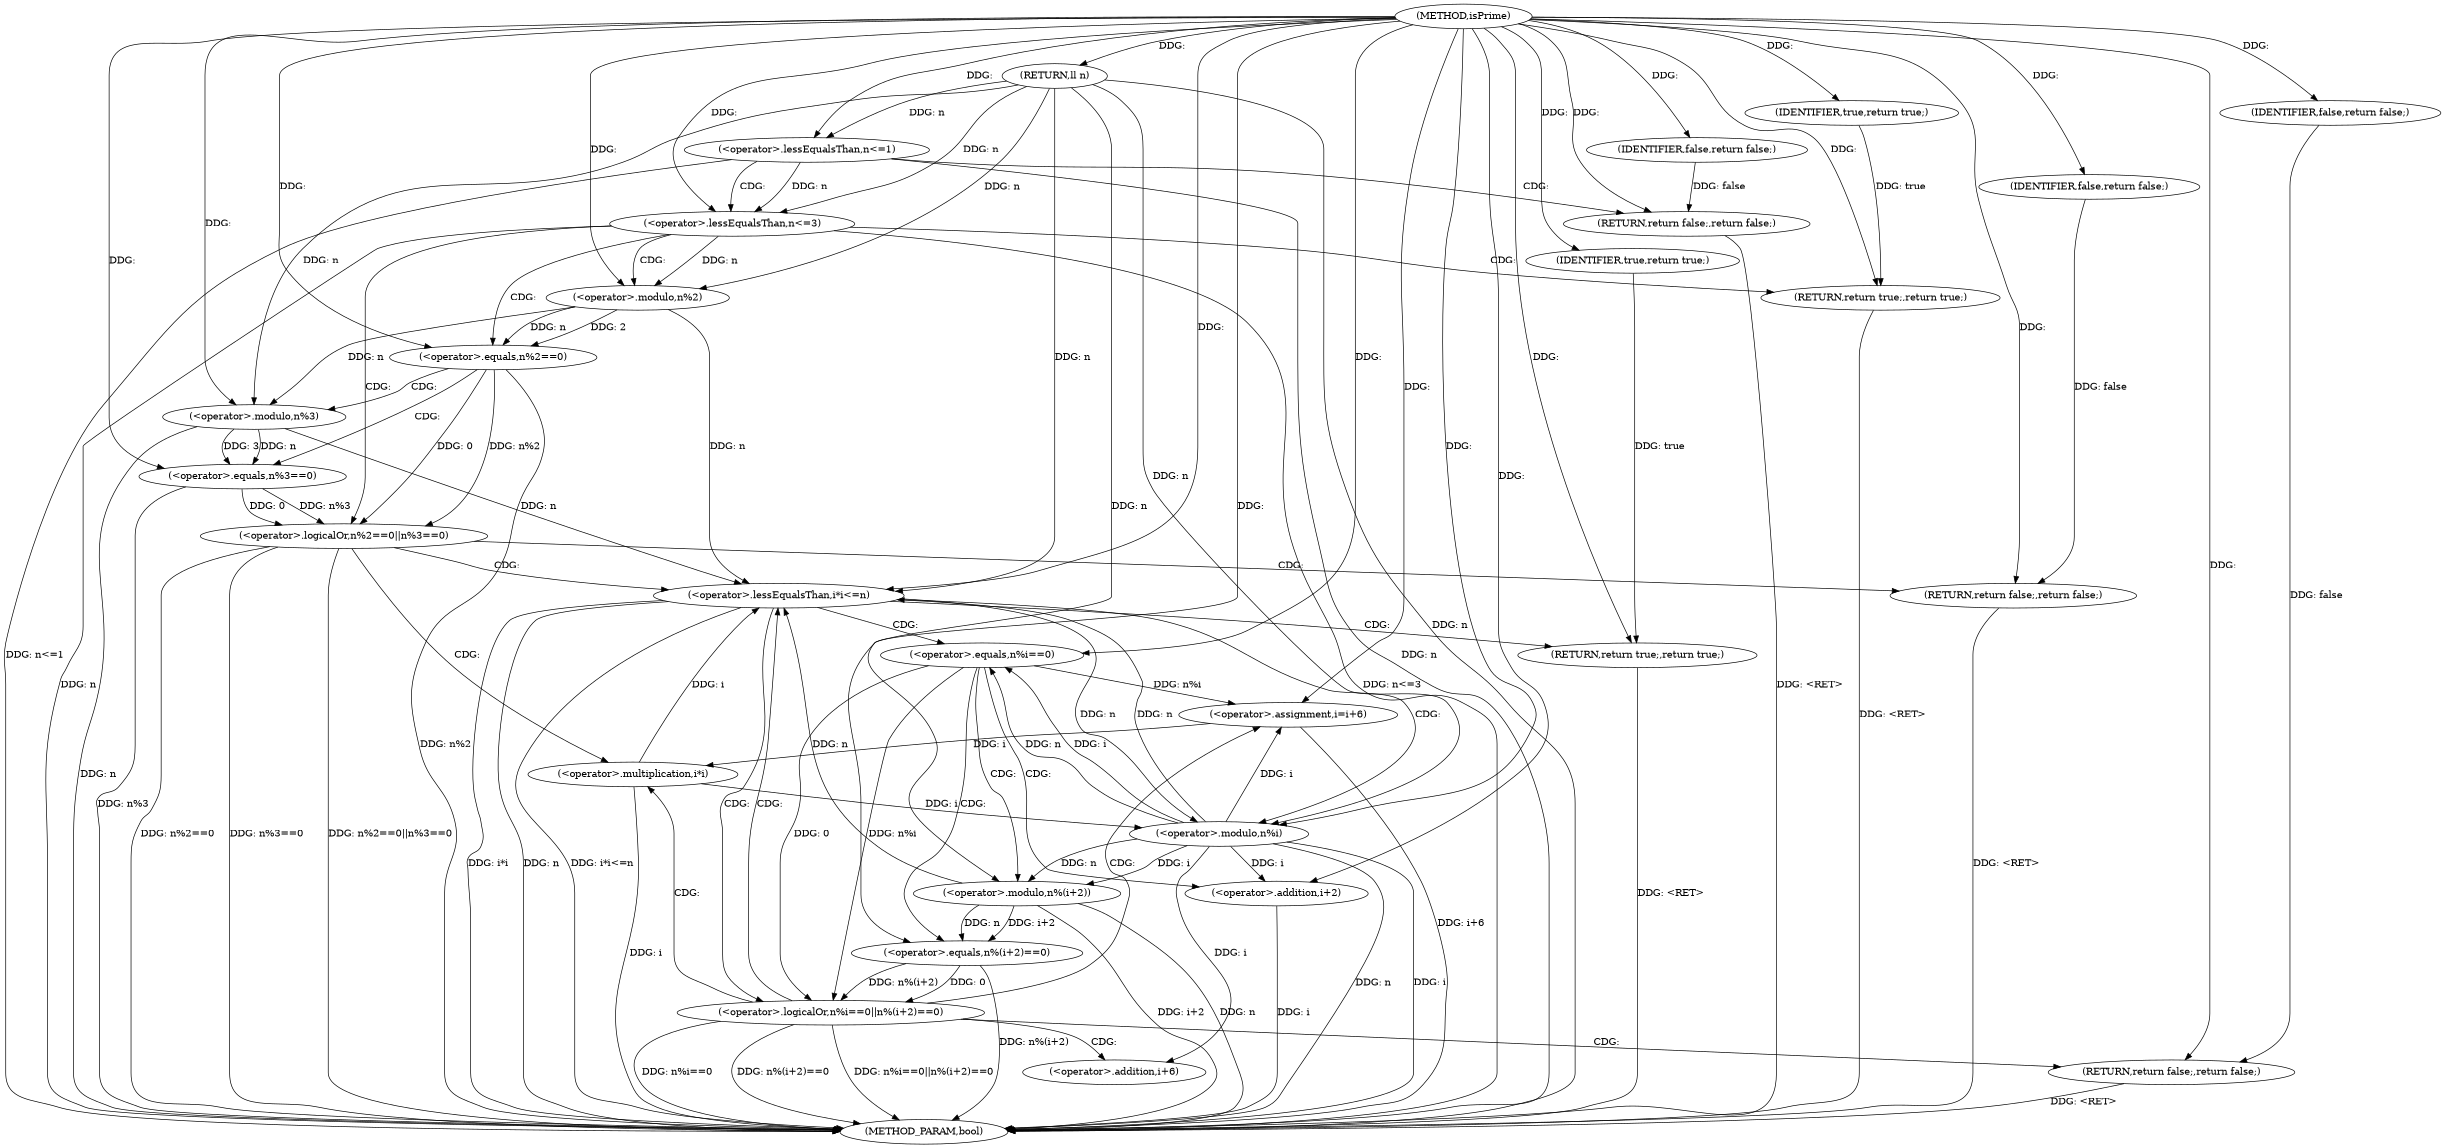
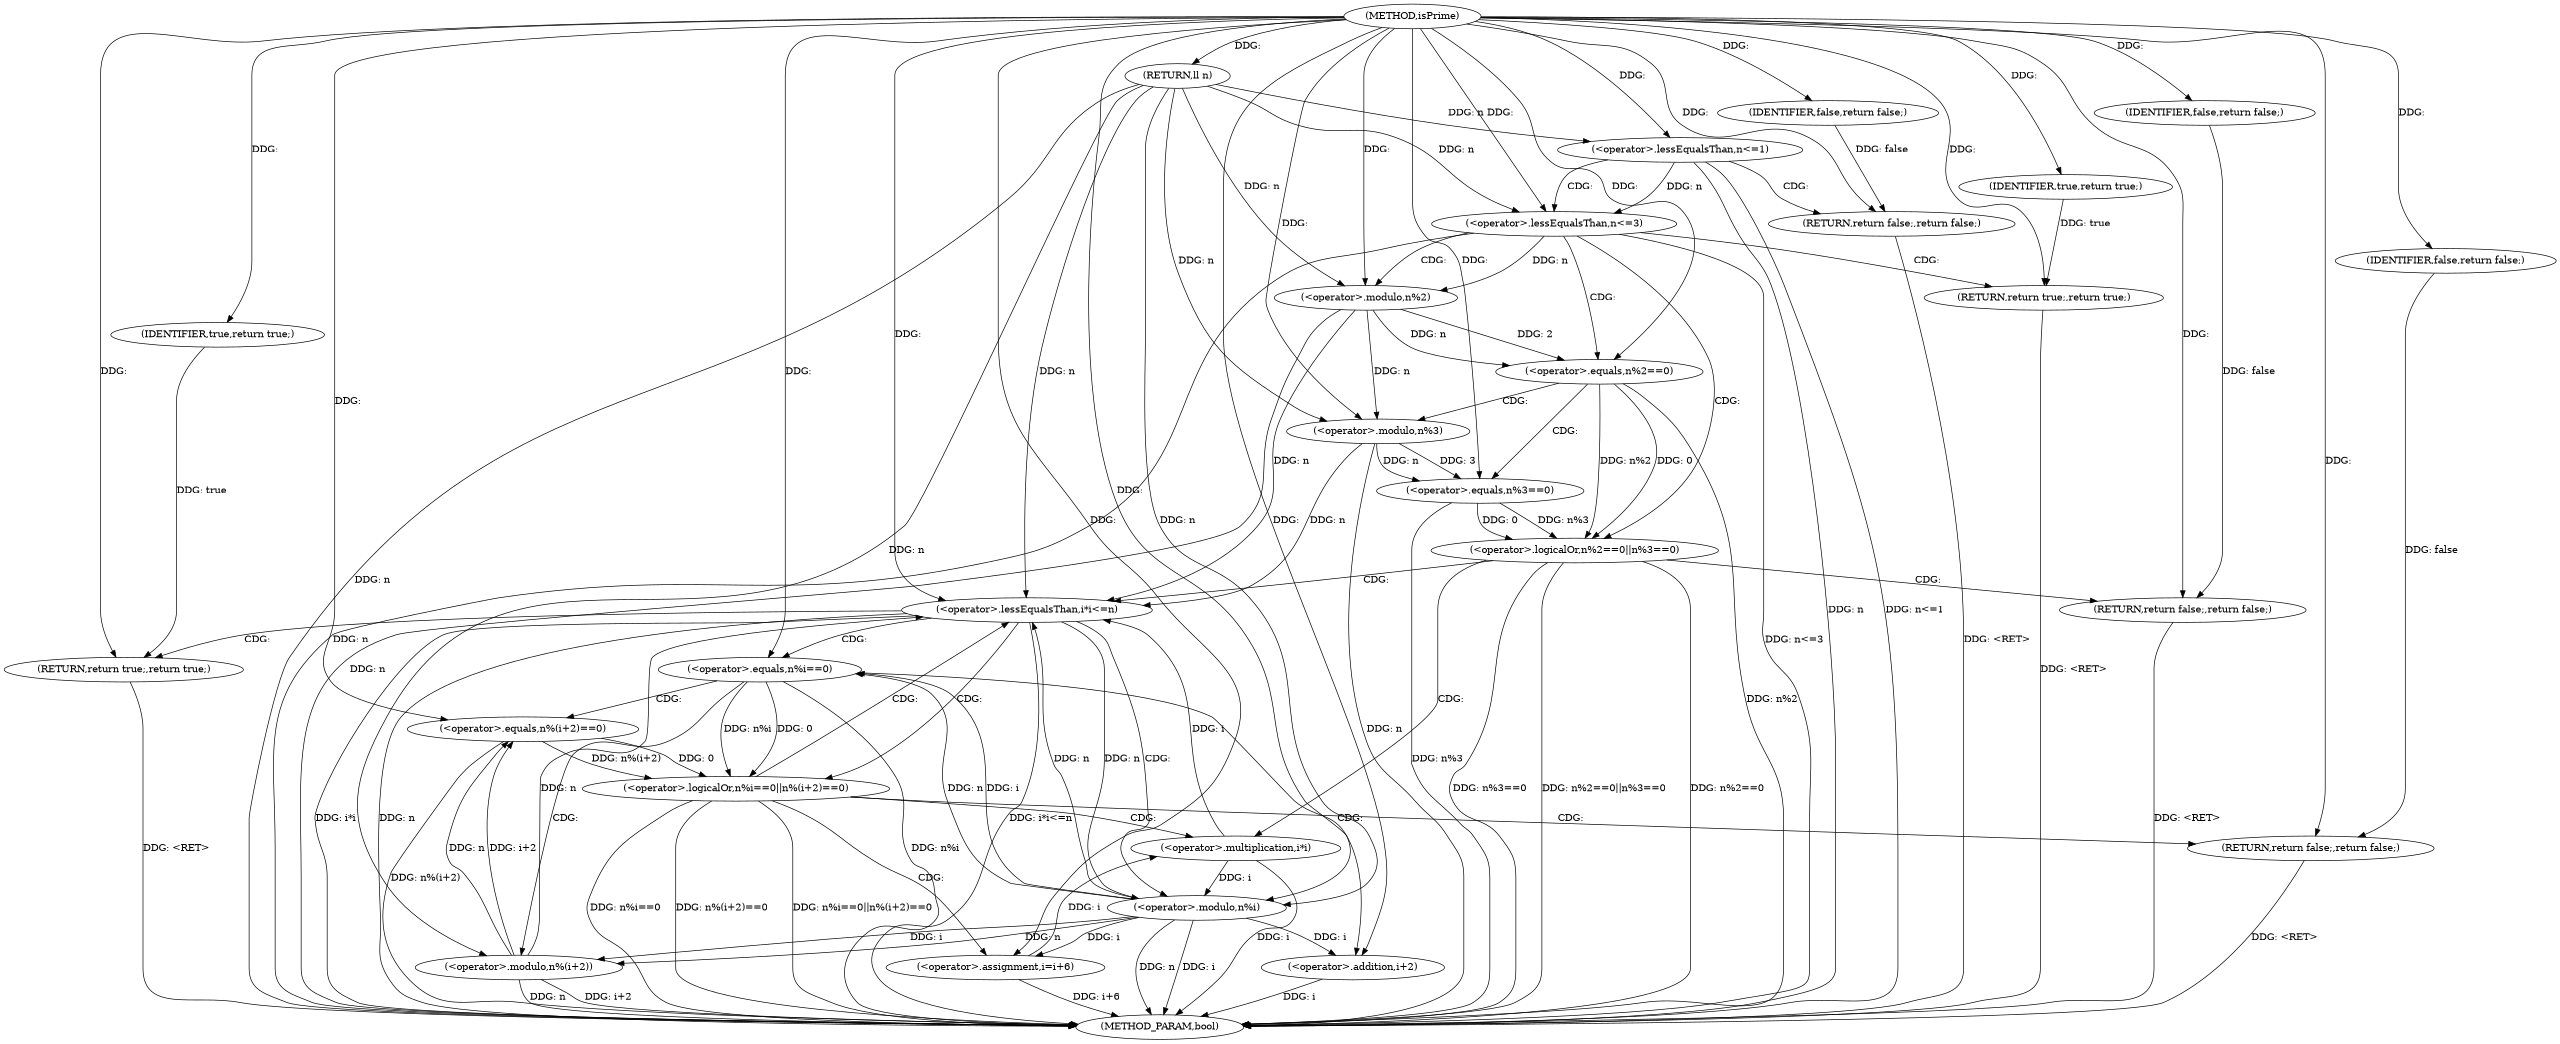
none -> (367, 647)
(1131, 684) -> (937, 917)
(1114, 1072) -> none
